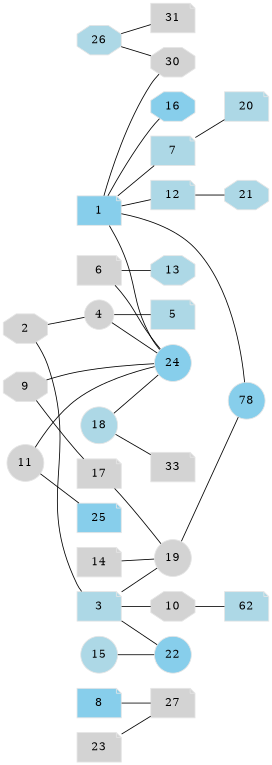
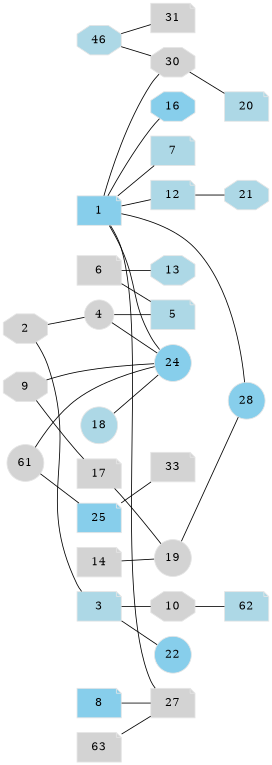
(99, 40) -> (99, 40)
(210, 129) -> (207, 83)
(133, 309) -> (141, 295)
(247, 401) -> (247, 401)
(133, 445) -> (137, 492)
none -> (132, 457)
(25, 463) -> (25, 463)
(139, 580) -> none
(99, 655) -> none
(99, 747) -> (99, 747)
